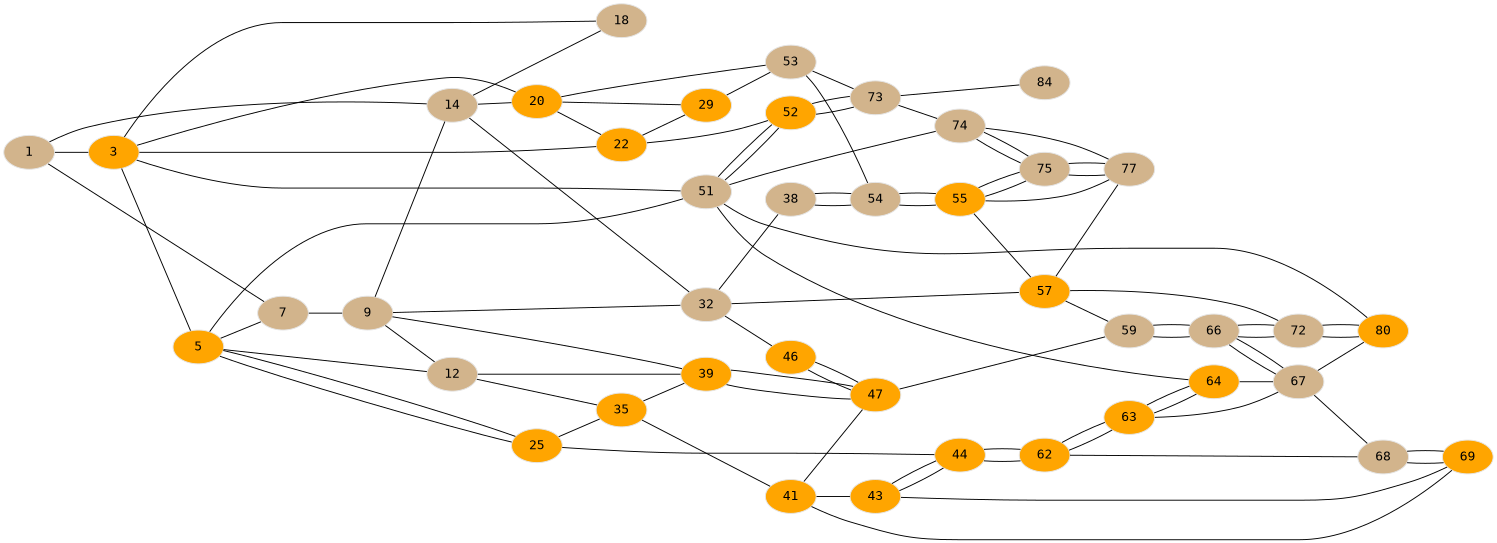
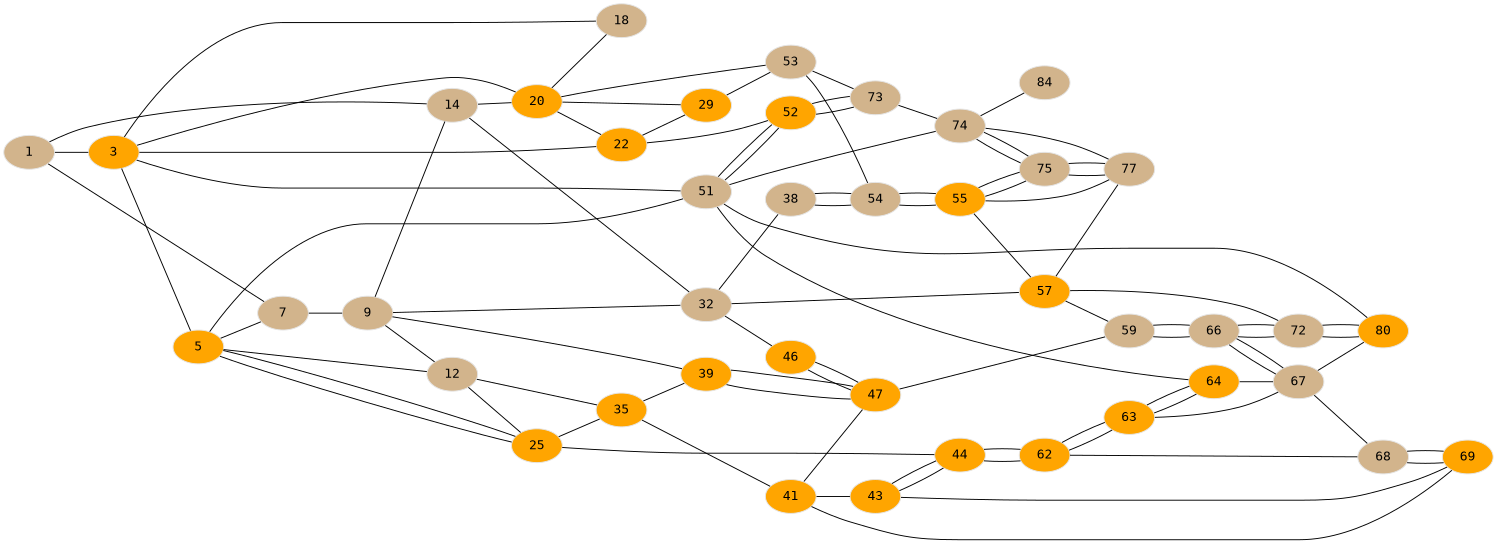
(537, 63) -> (579, 61)
(960, 90) -> (1002, 104)
(579, 374) -> (494, 410)
